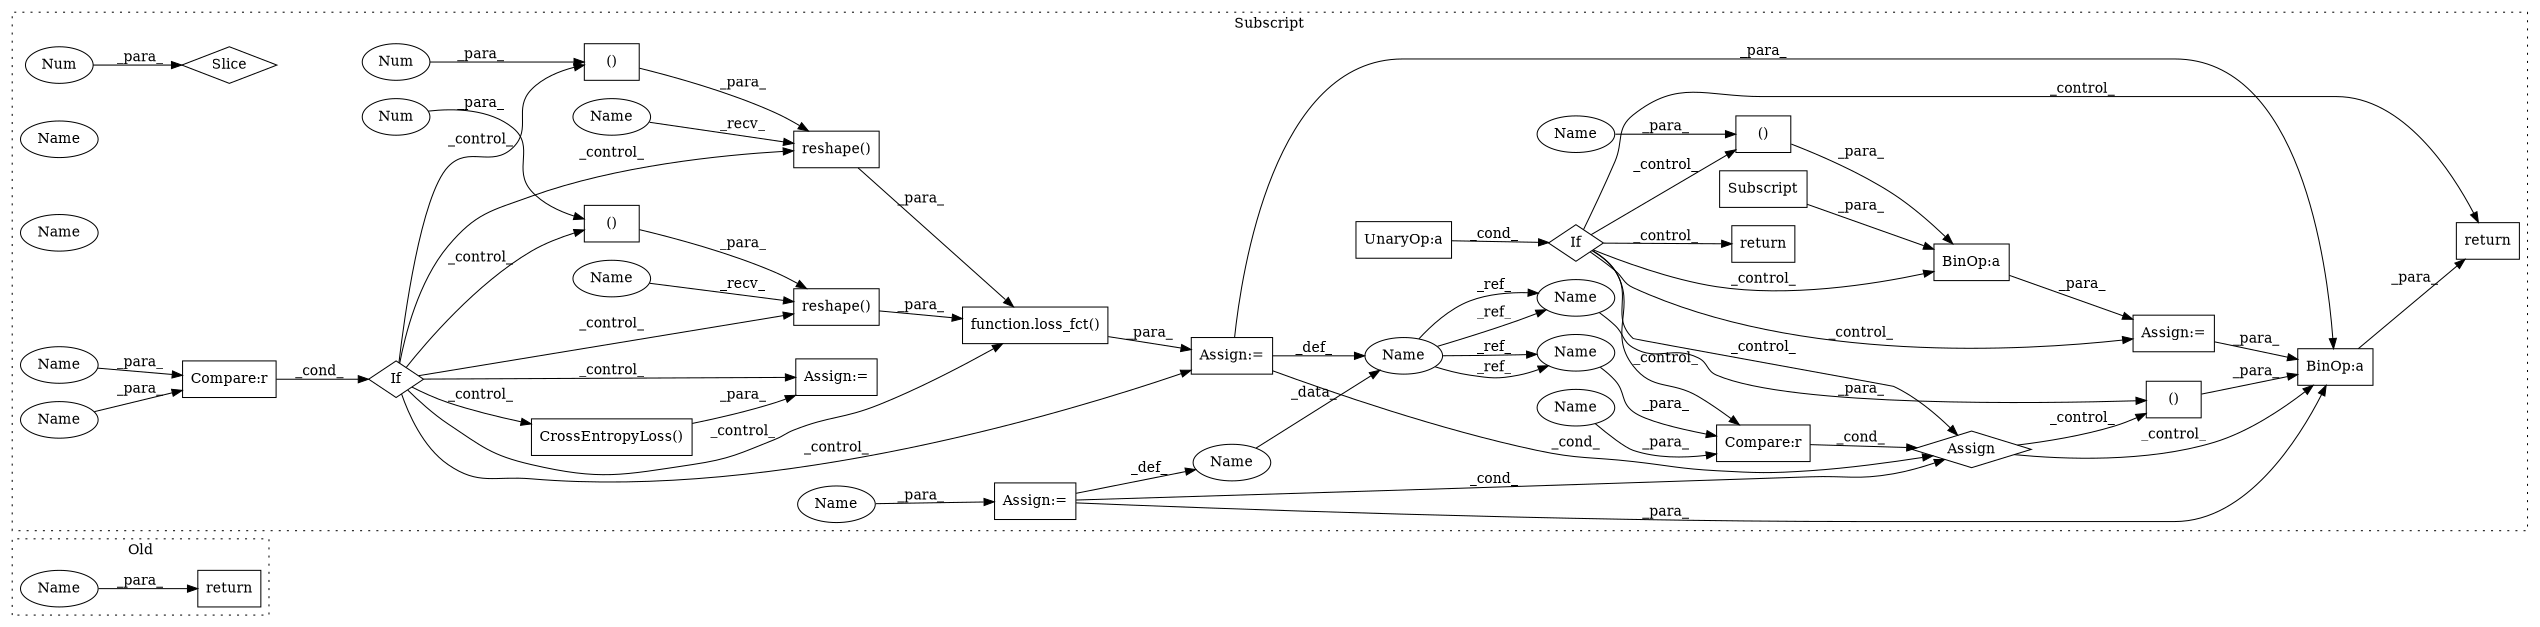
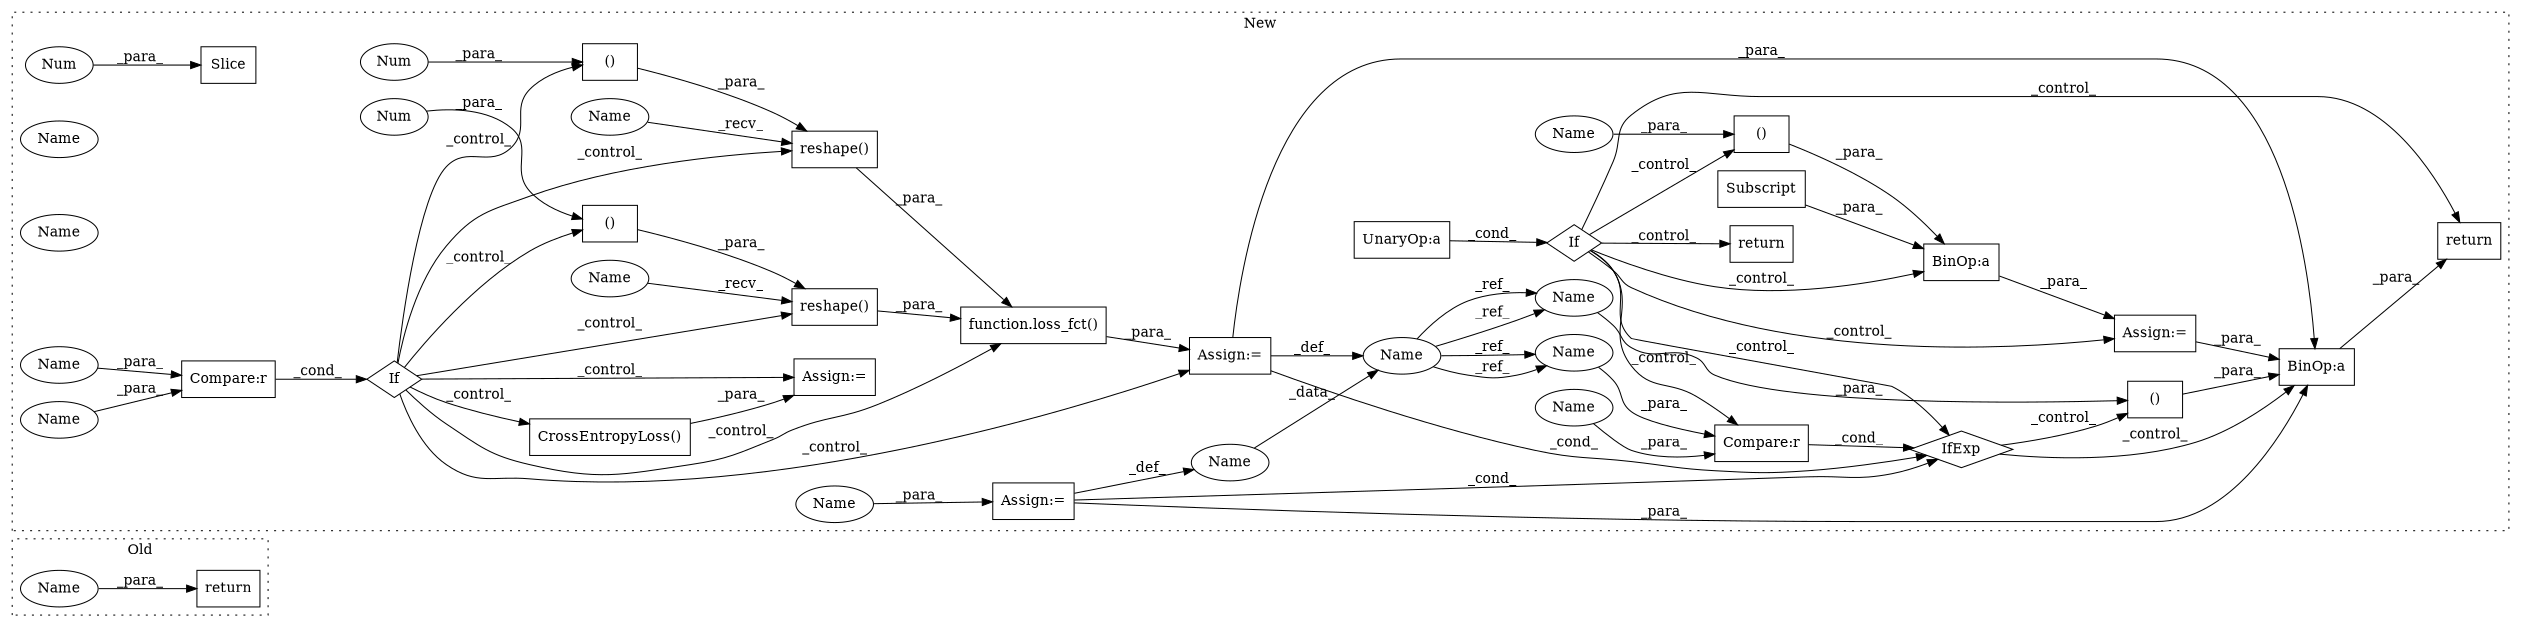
(1270, 24) -> (1261, 24)
(229, 65) -> (228, 65)
(1972, 449) -> (1961, 449)
